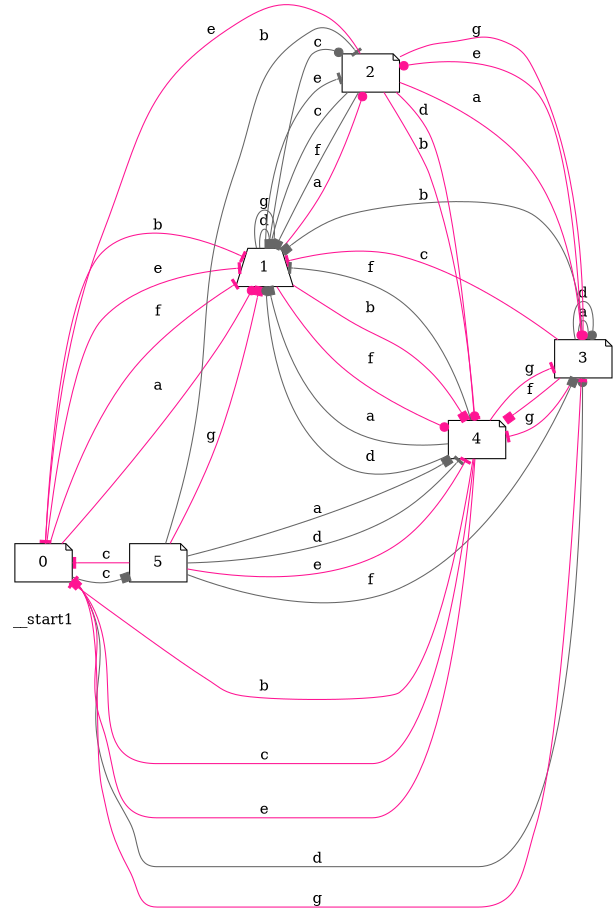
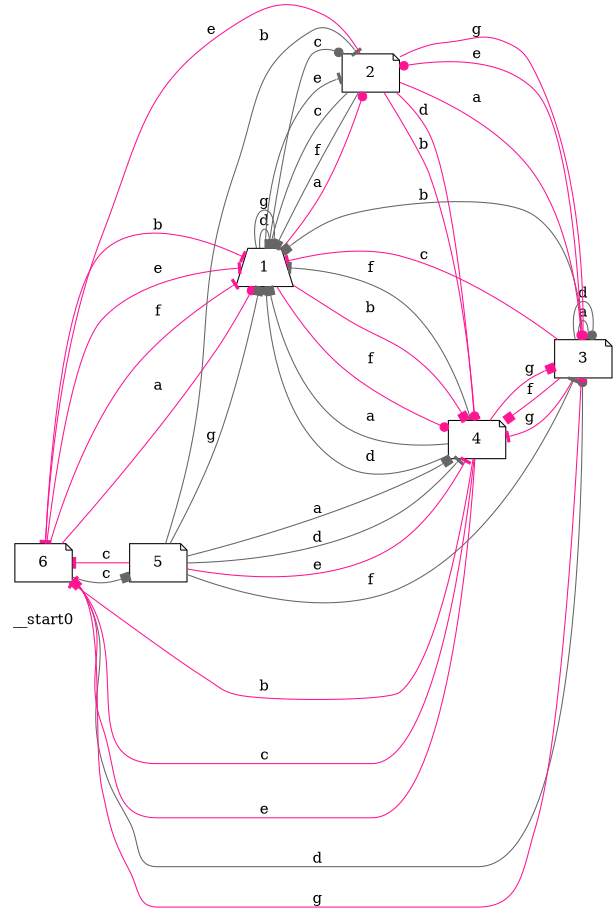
(516, 390) -> (514, 392)
(224, 424) -> (224, 424)
(44, 563) -> (44, 563)
(421, 576) -> (424, 575)
(44, 620) -> (44, 620)
